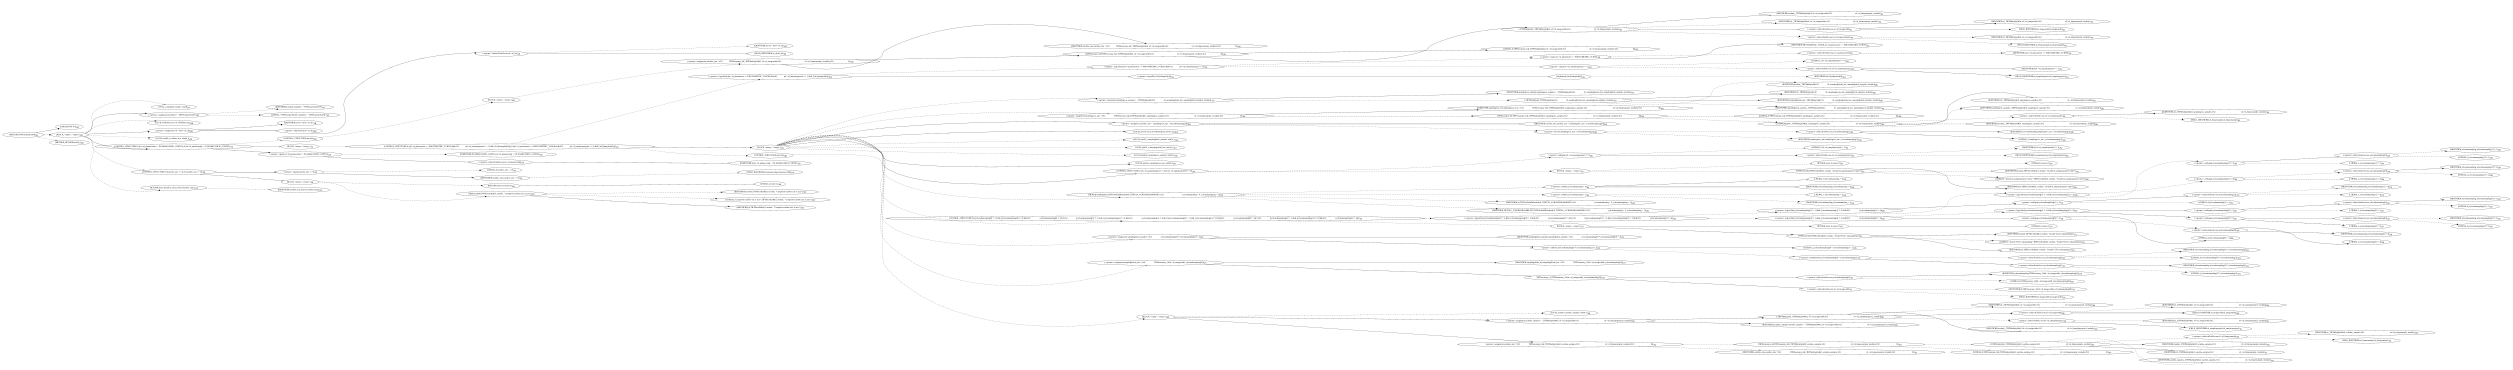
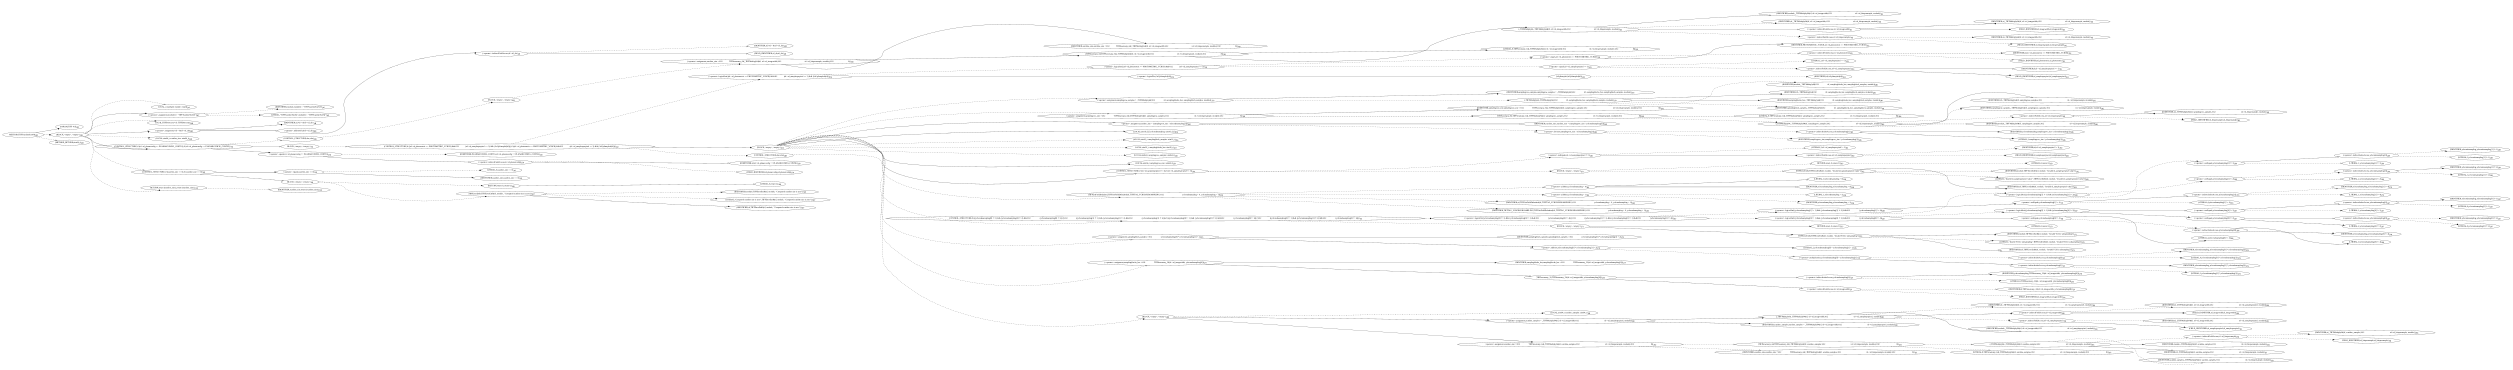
none -> (2042, 61)
(633, 175) -> (634, 164)
